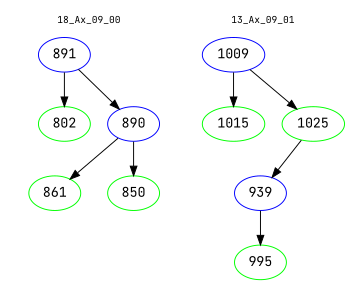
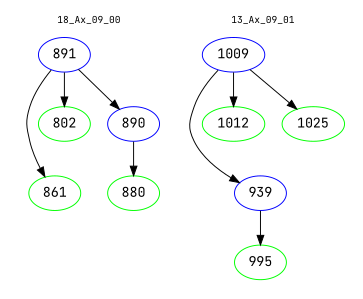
(234, 124) -> (234, 124)
(98, 155) -> (27, 117)
(290, 155) -> (190, 128)
(134, 193) -> (134, 193)
